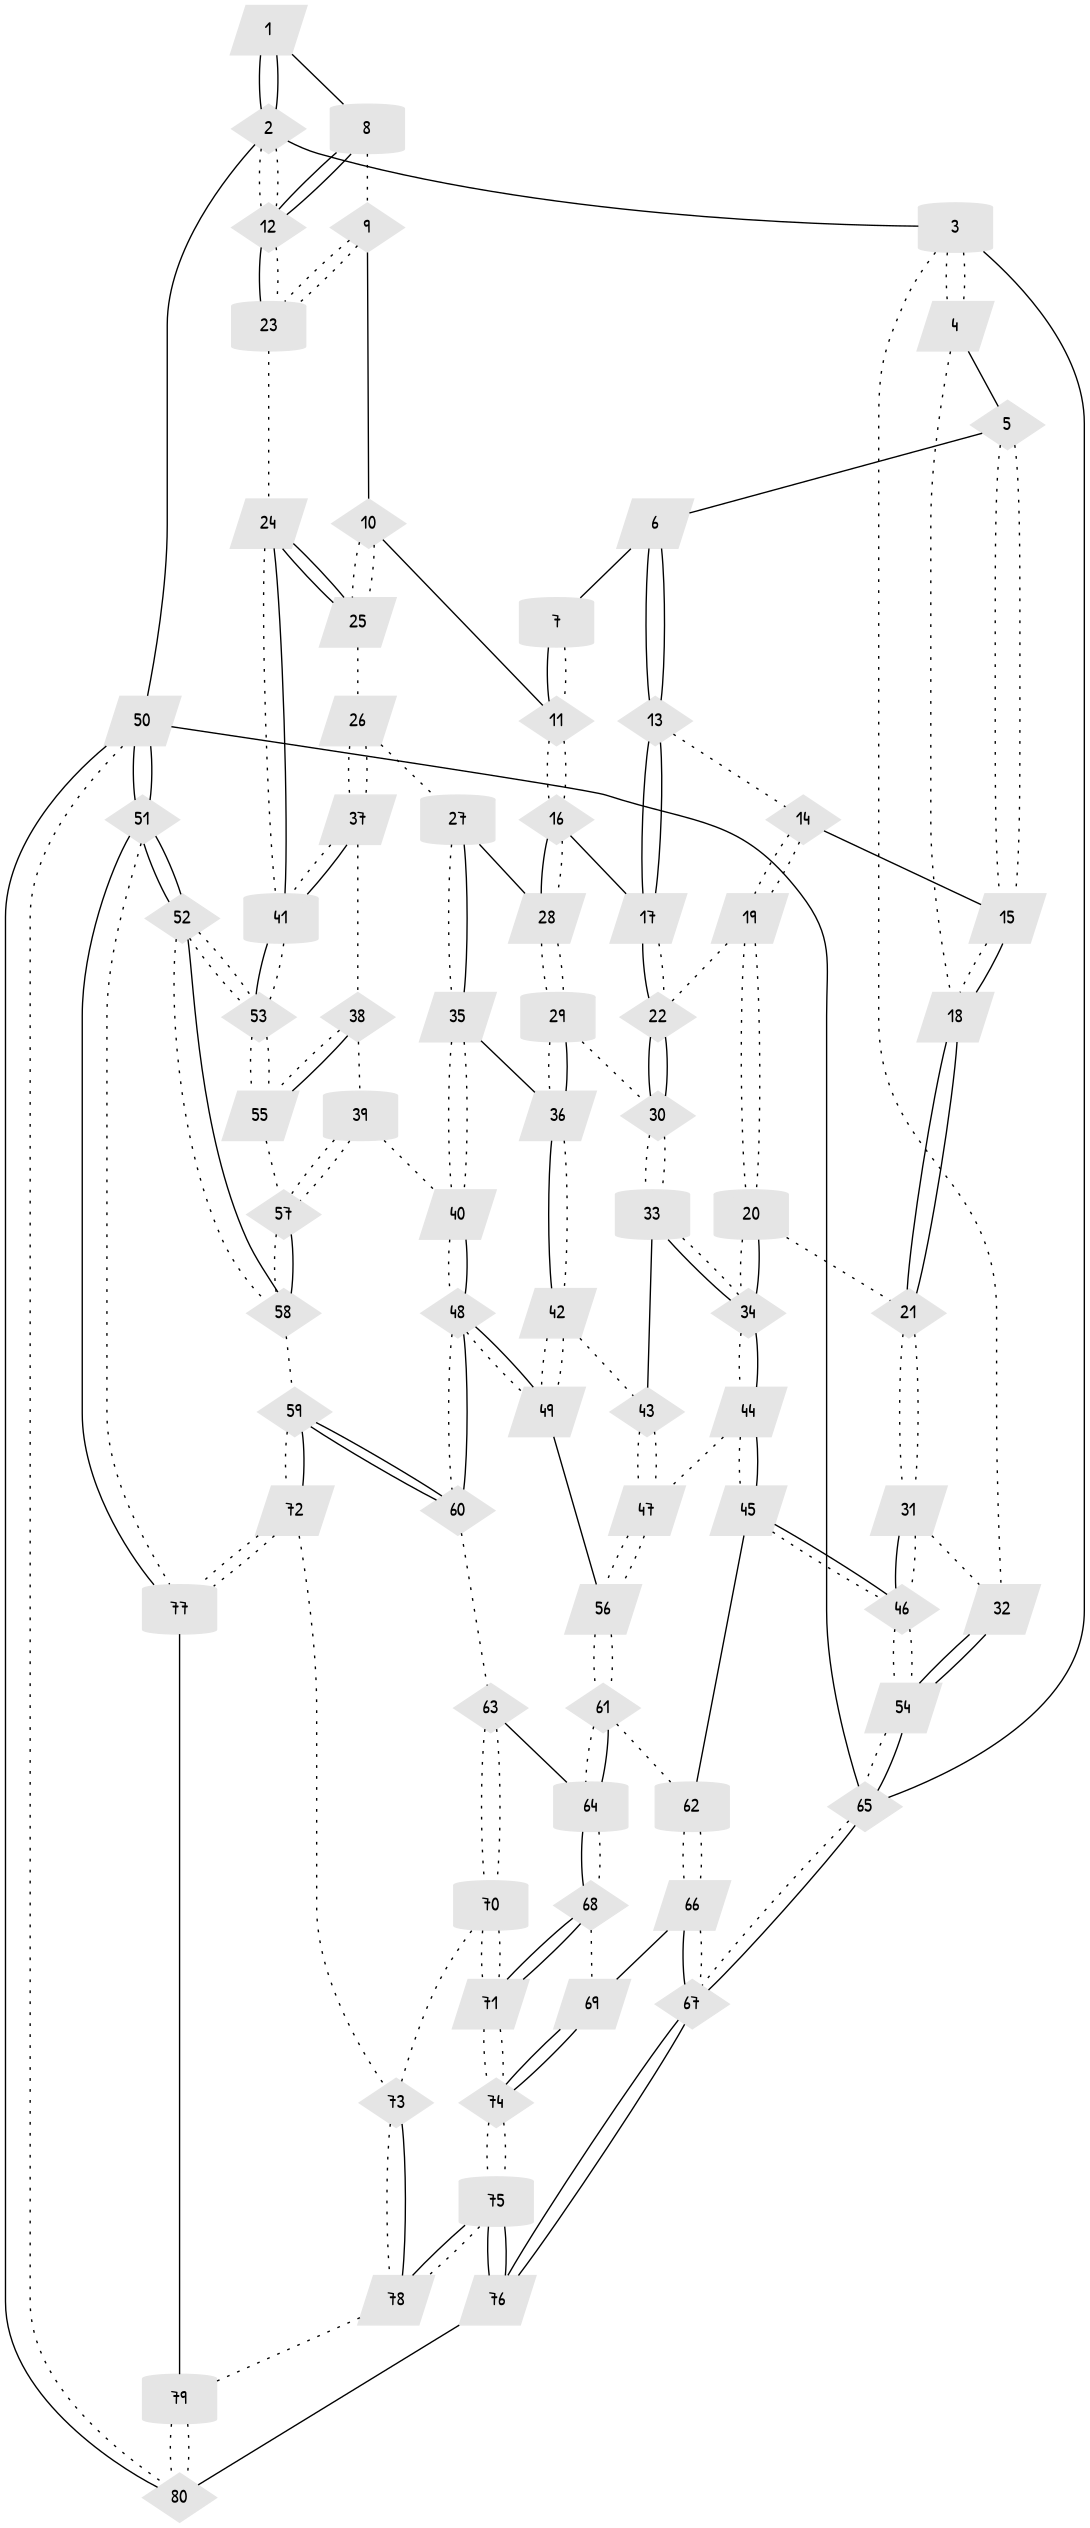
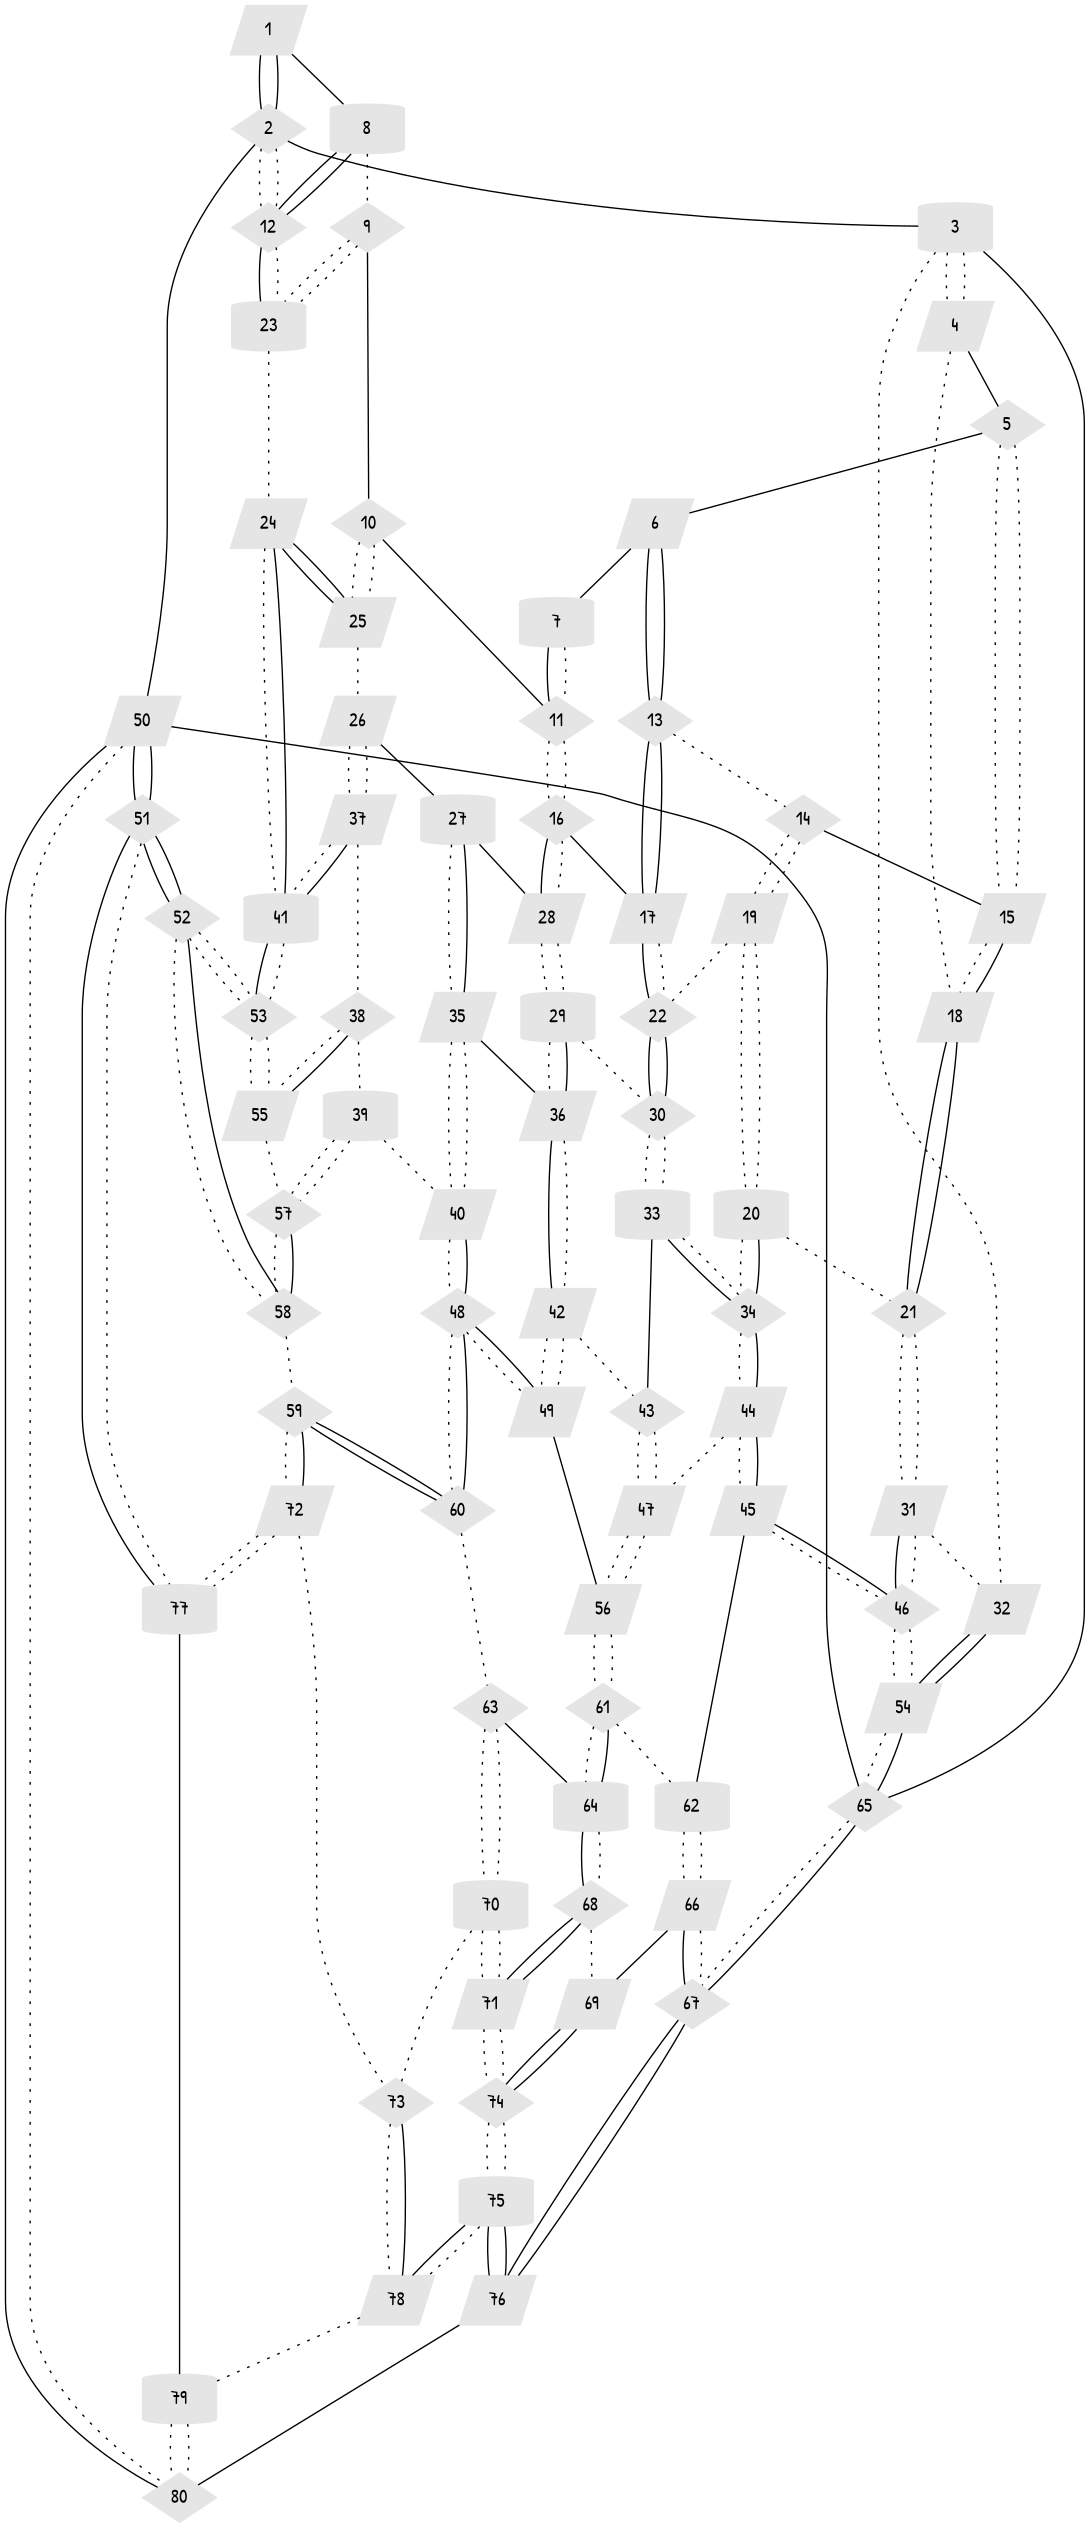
(409, 771) -> (409, 771)
